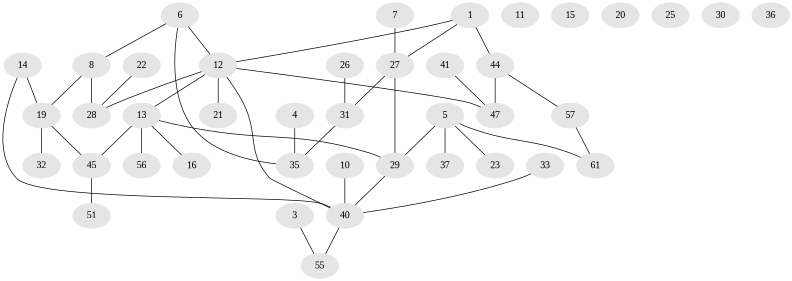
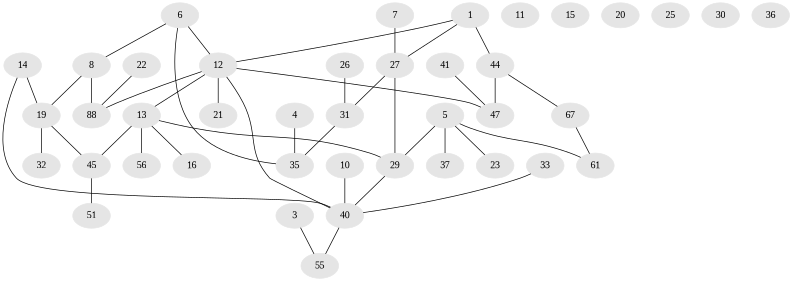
(92, 116) -> (92, 116)
(570, 116) -> (570, 116)
